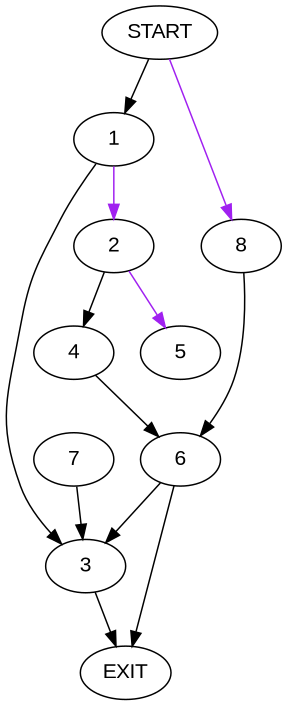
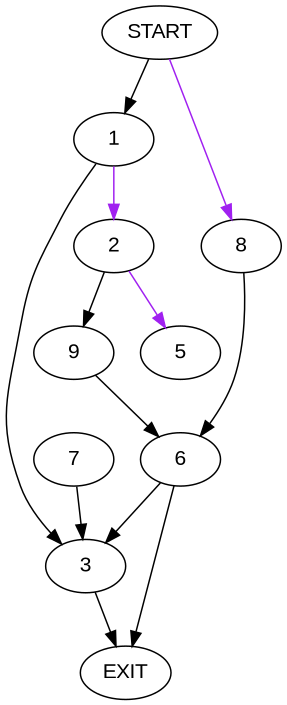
(74, 353) -> (74, 353)
